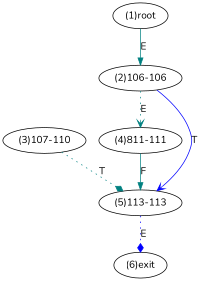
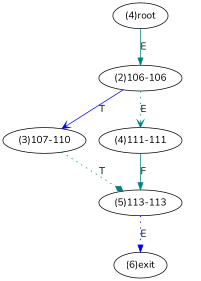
(140, 16) -> (140, 16)
(191, 137) -> (96, 107)
(140, 140) -> (140, 140)
(140, 230) -> (140, 230)
